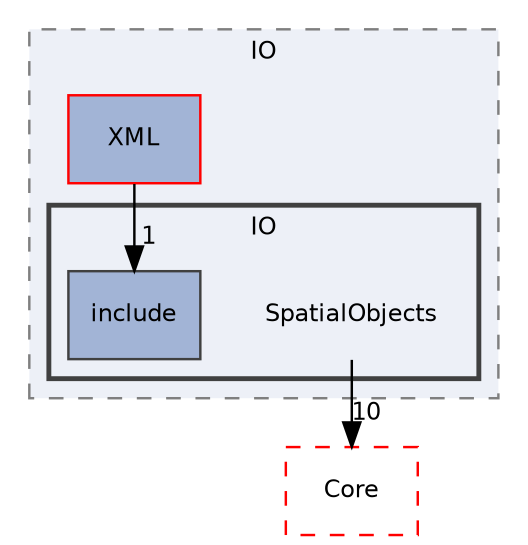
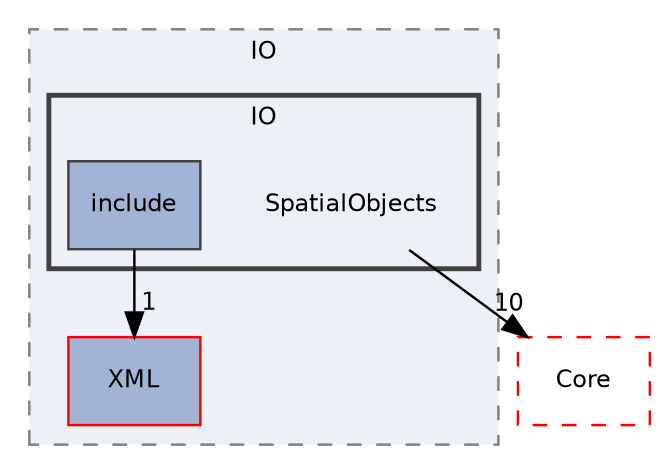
(134, 220) -> (134, 284)
